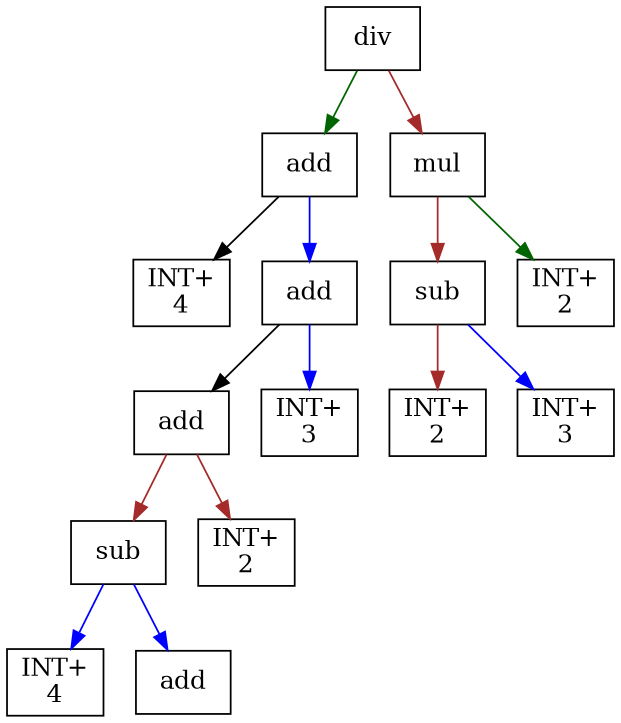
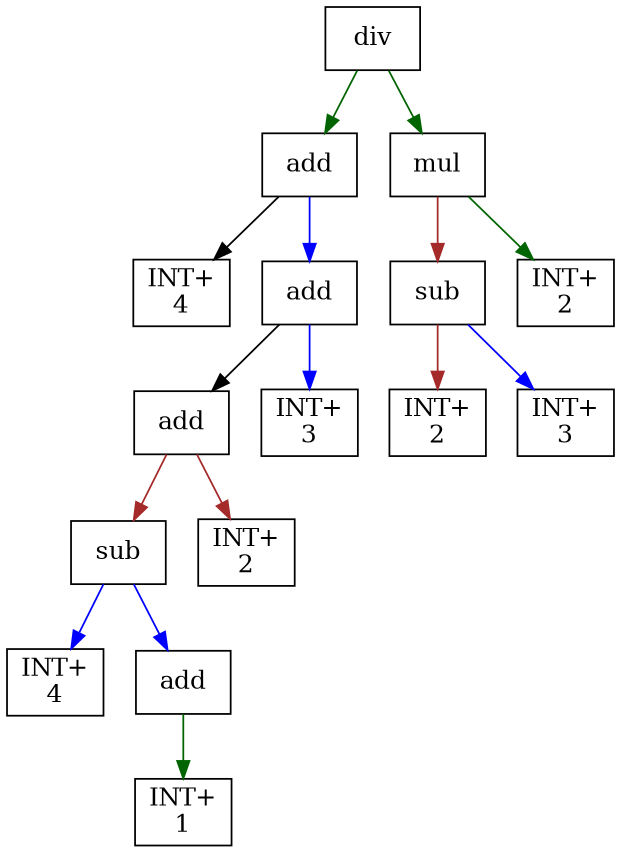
(401, 94) -> (401, 94)
none -> (183, 812)
